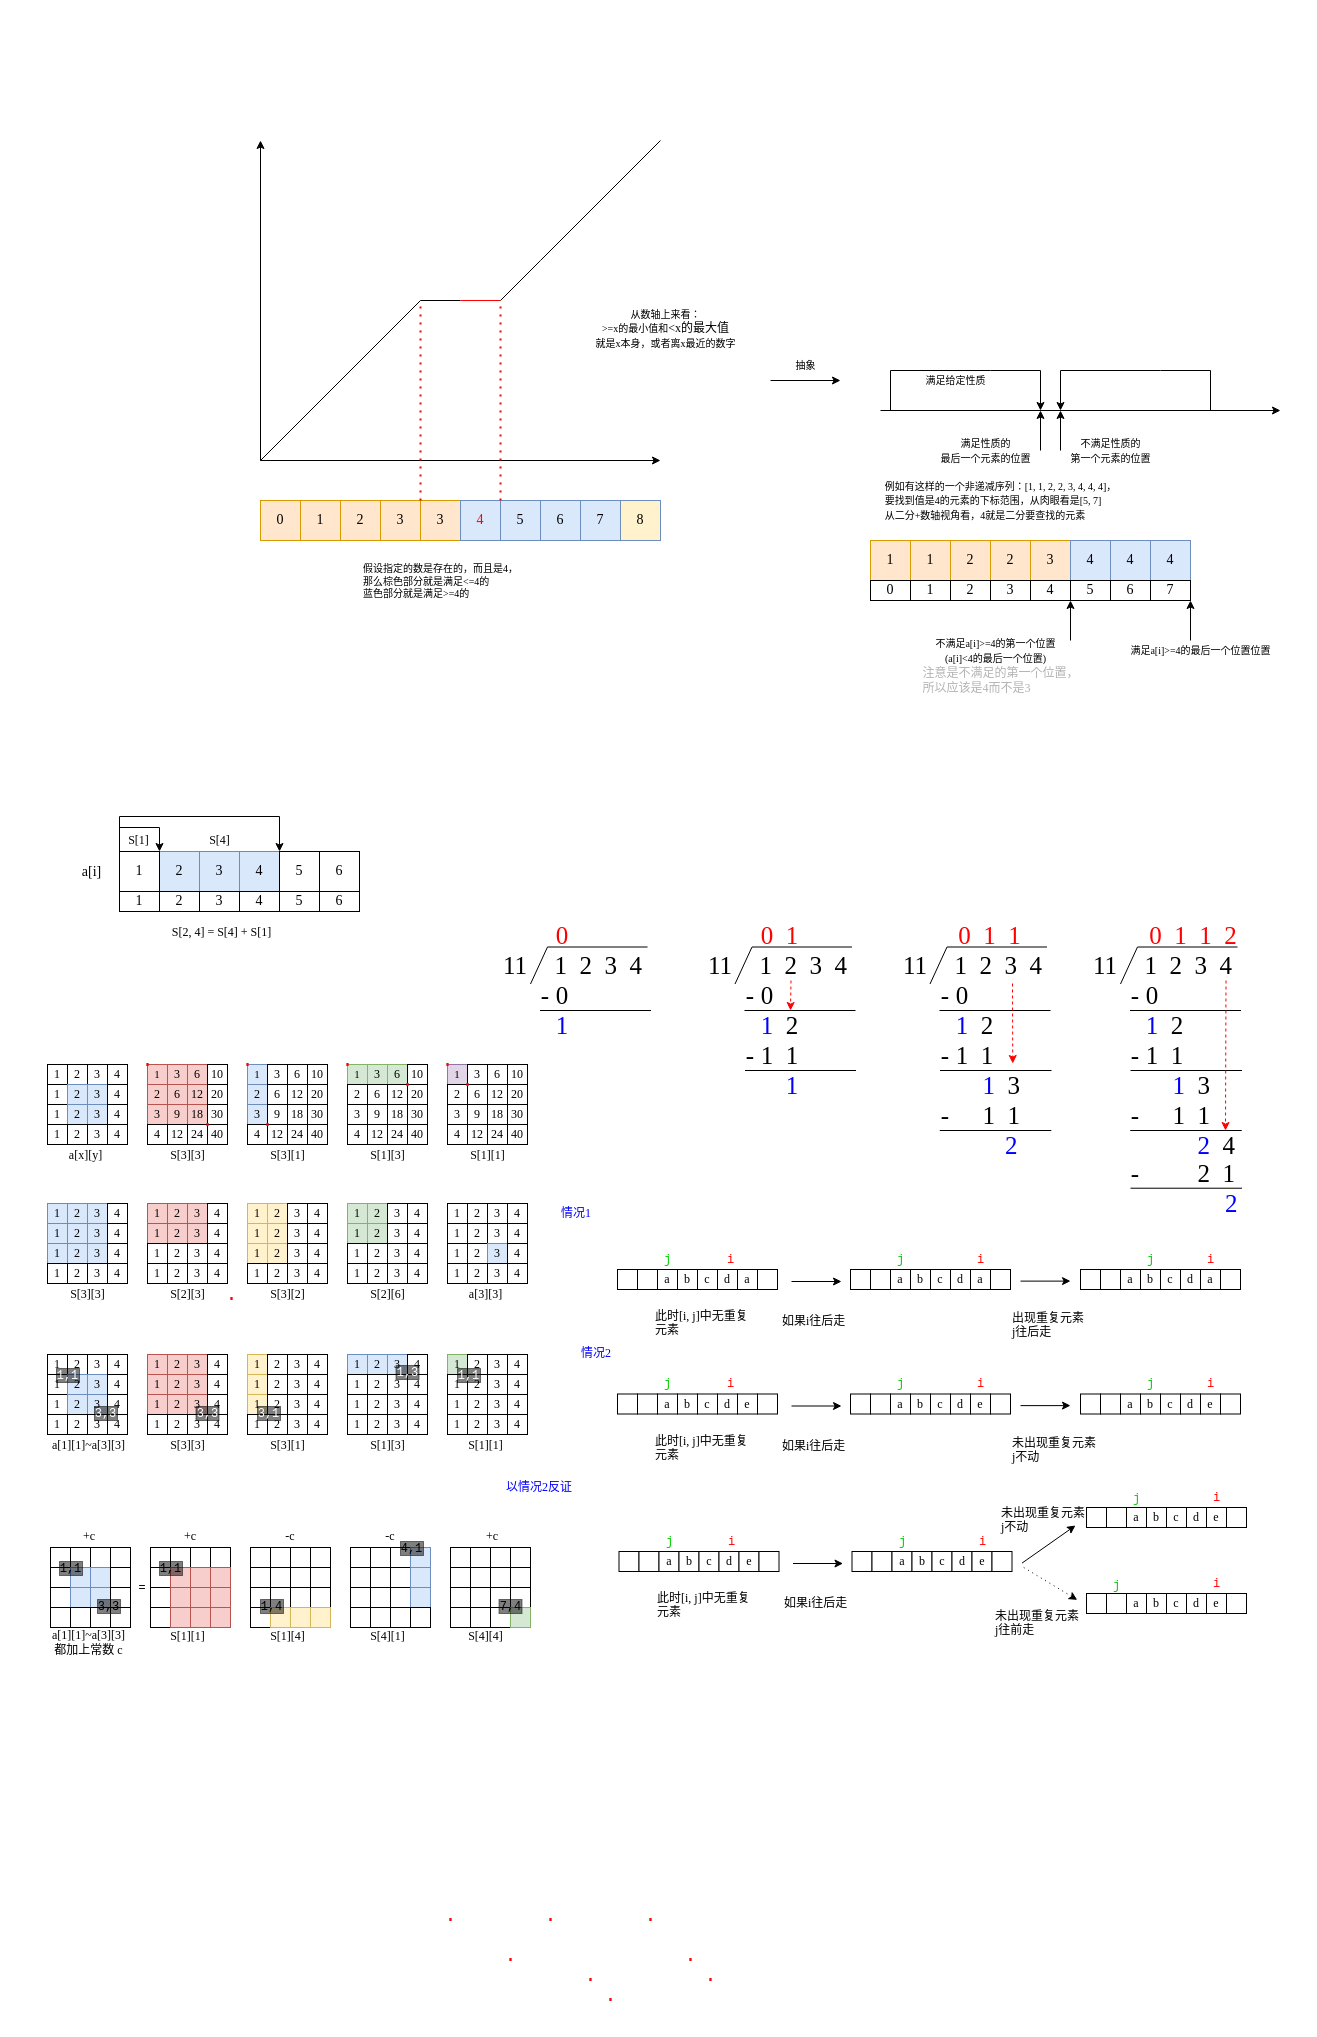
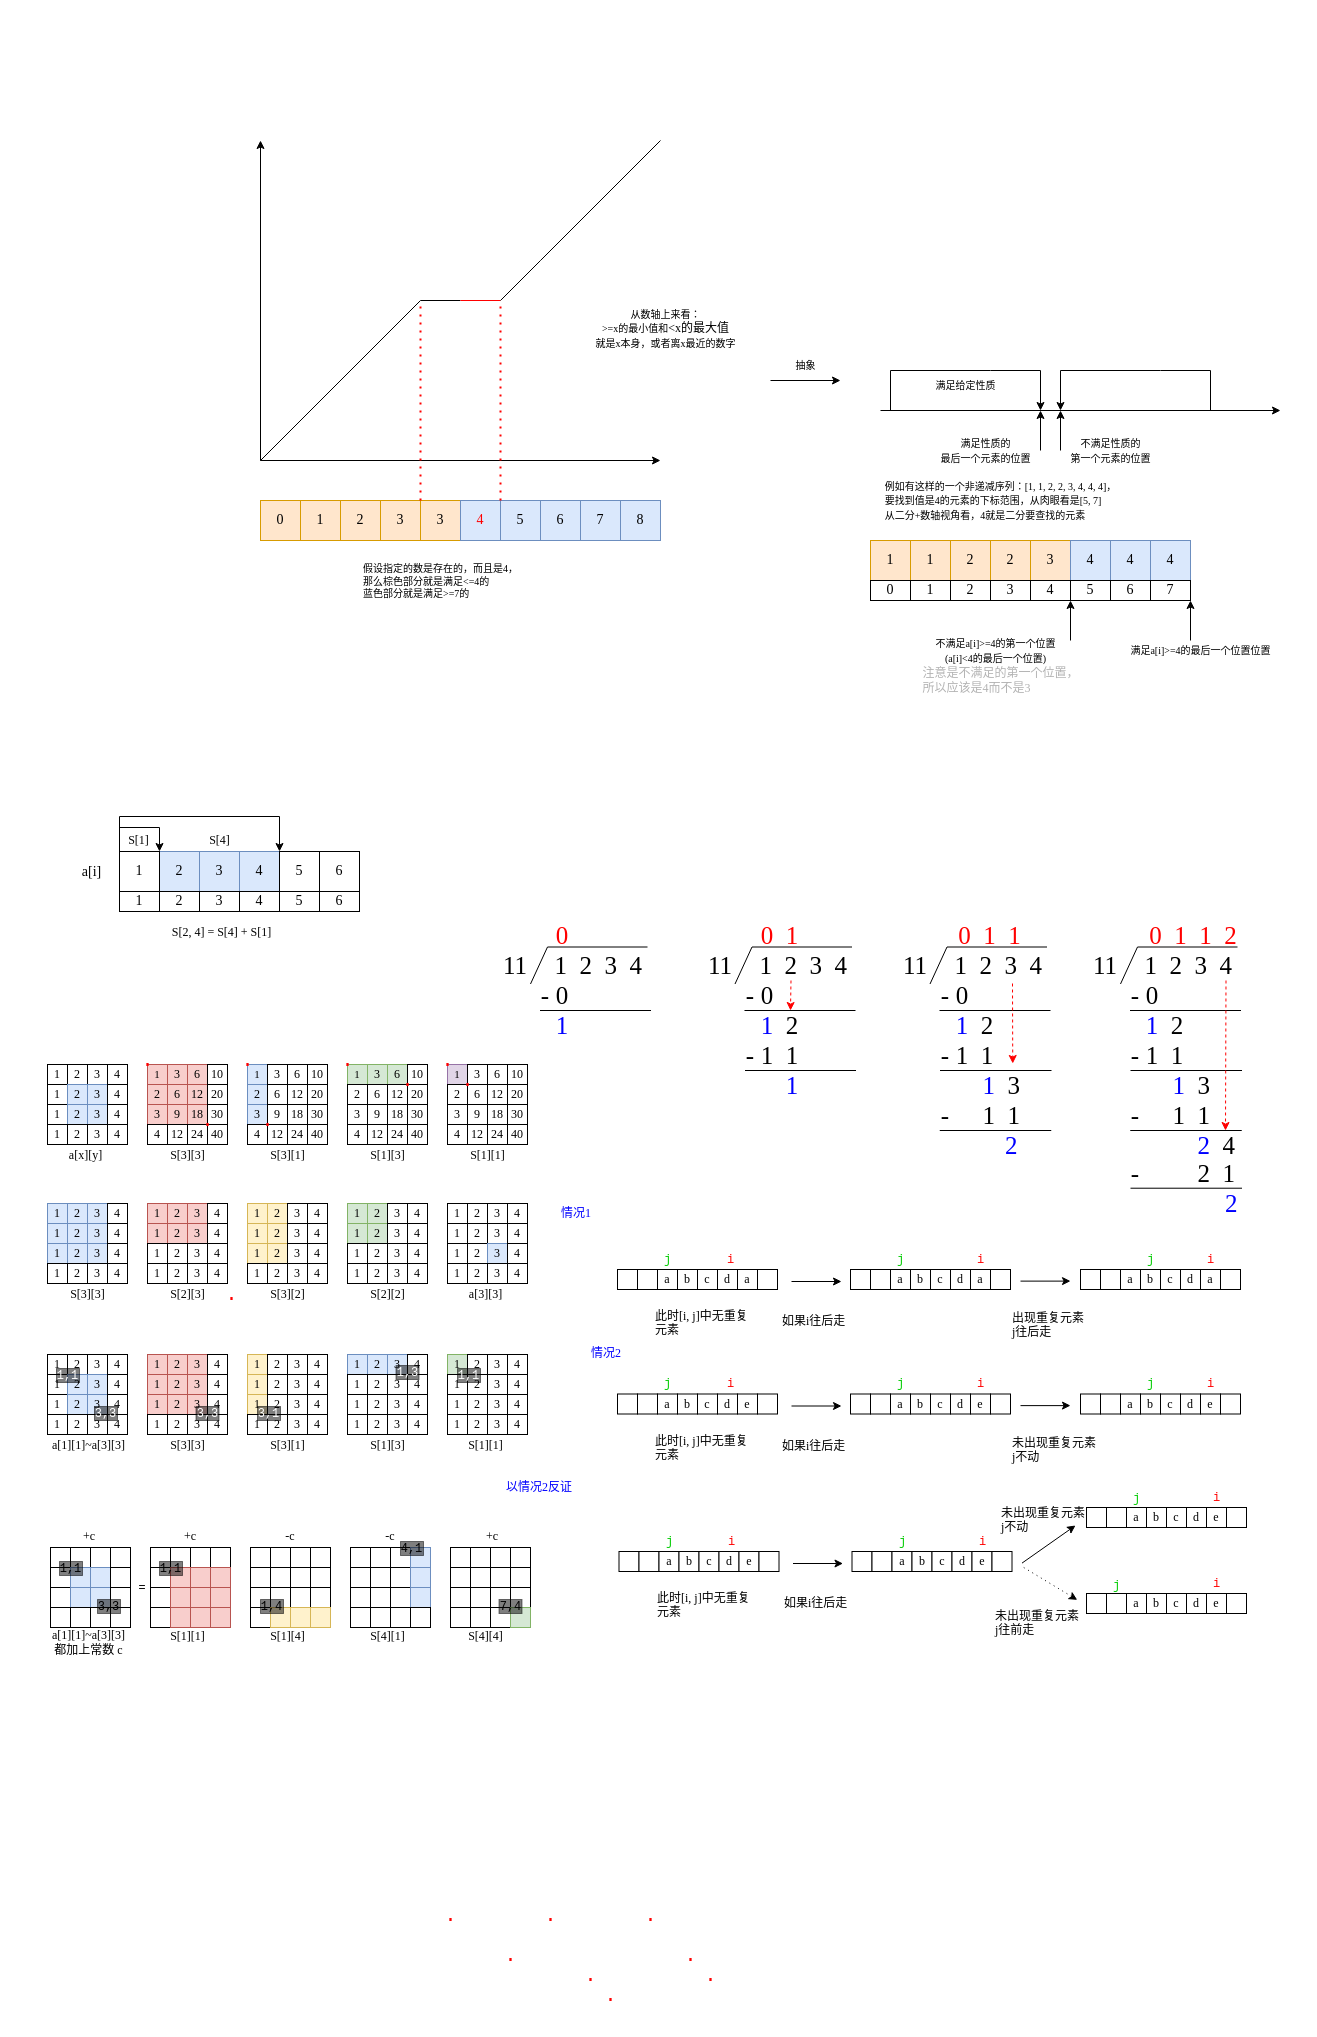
(956, 381) -> (966, 386)
(641, 521) -> (641, 521)
(441, 581) -> (441, 581)
(388, 1295) -> (388, 1295)
(604, 1352) -> (614, 1352)
